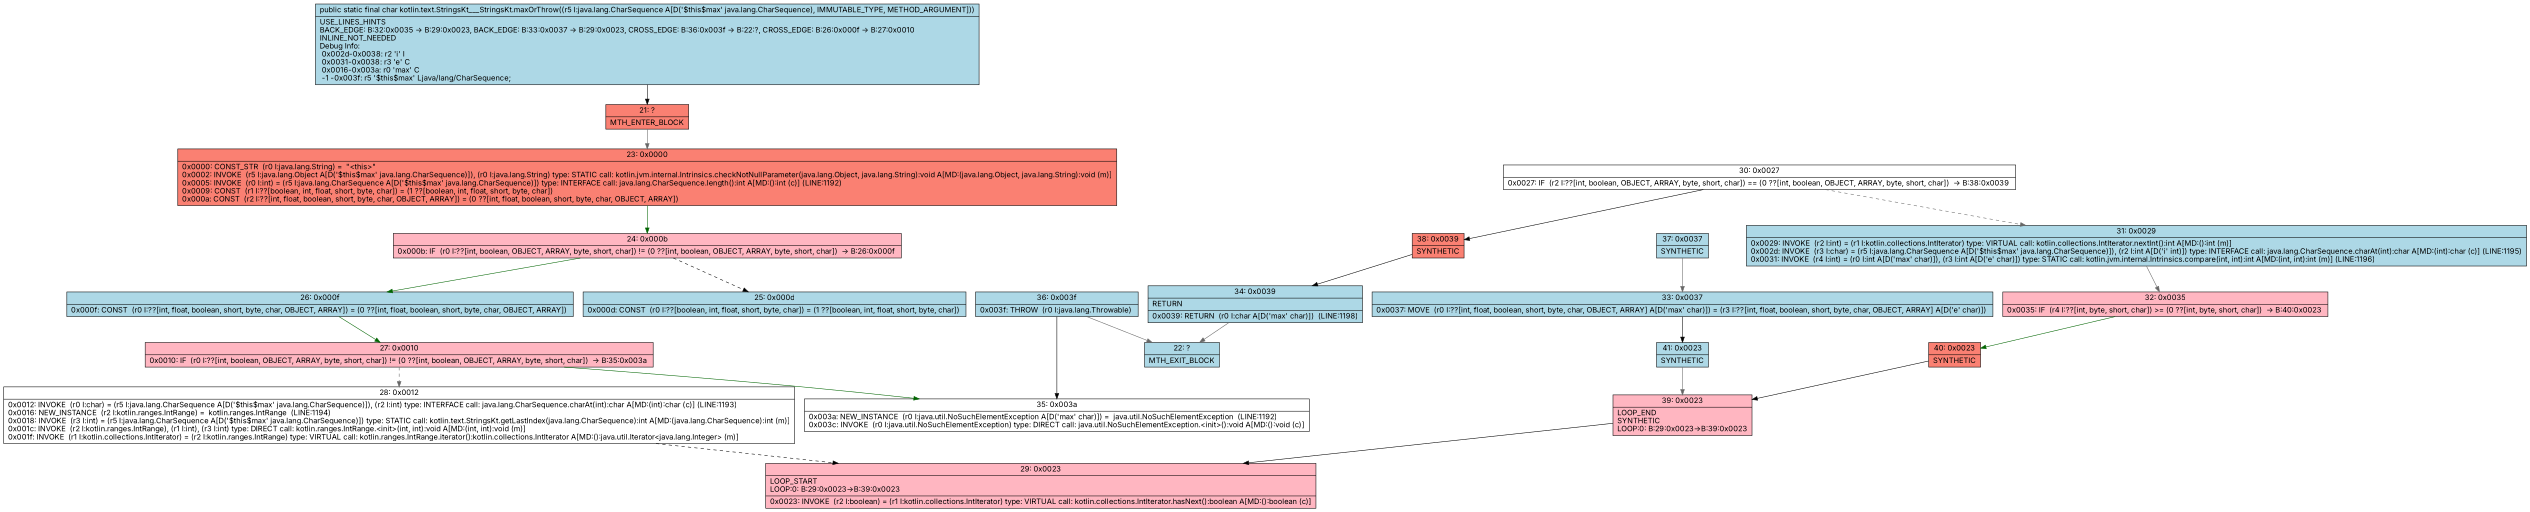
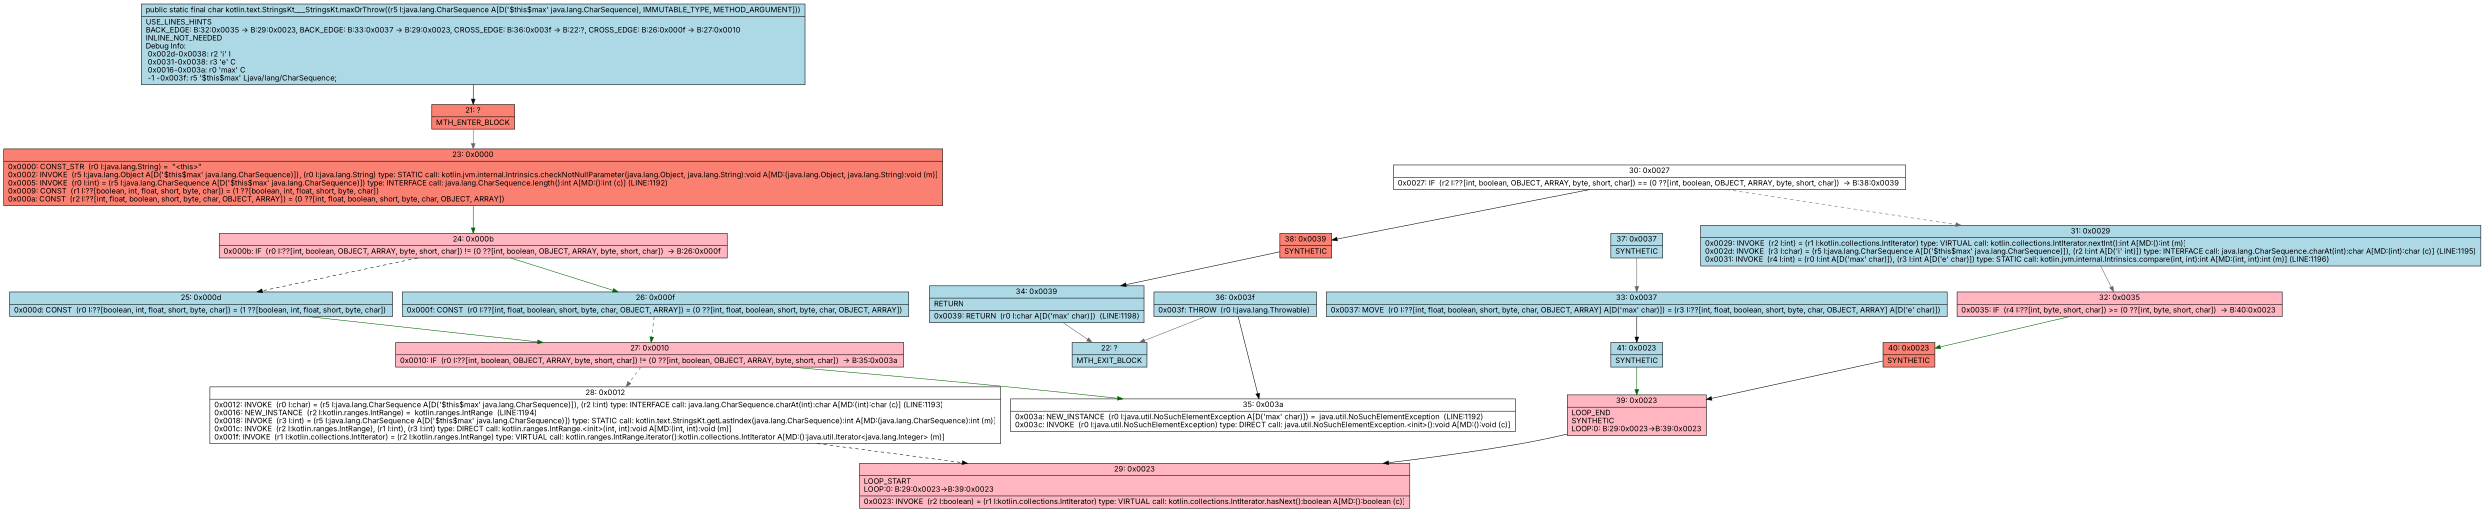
(357, 328) -> (653, 327)
none -> (423, 329)
(1683, 378) -> (1637, 378)
